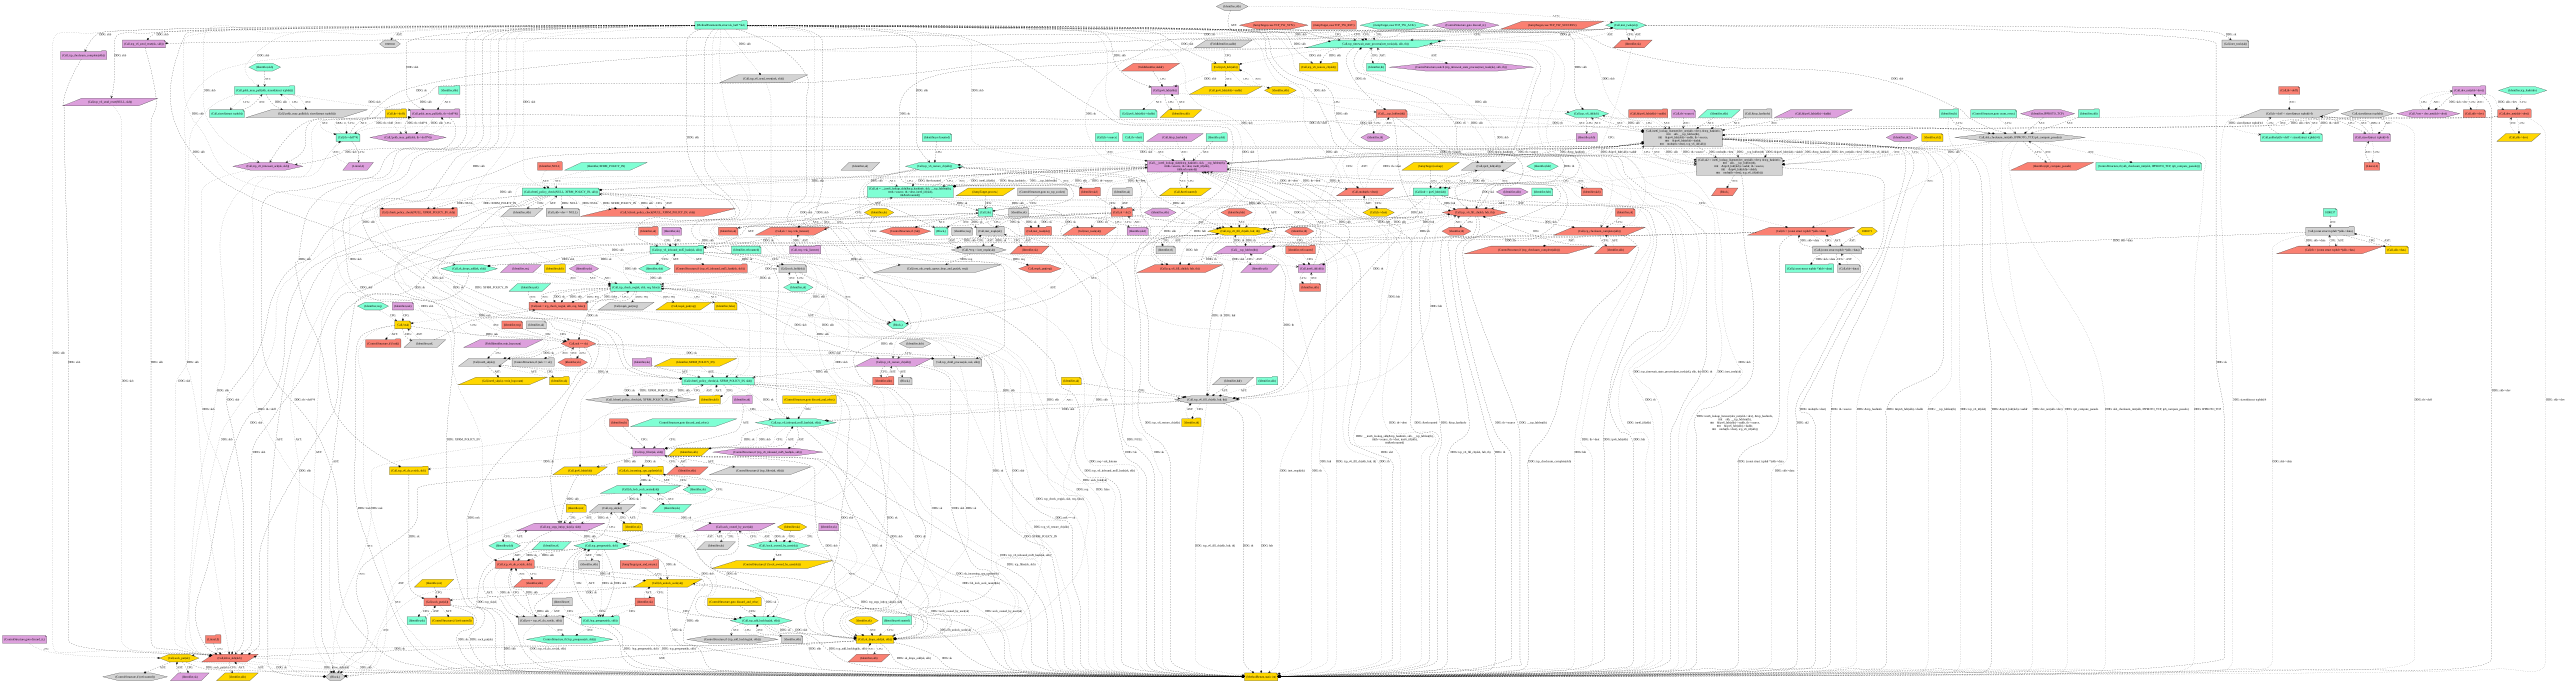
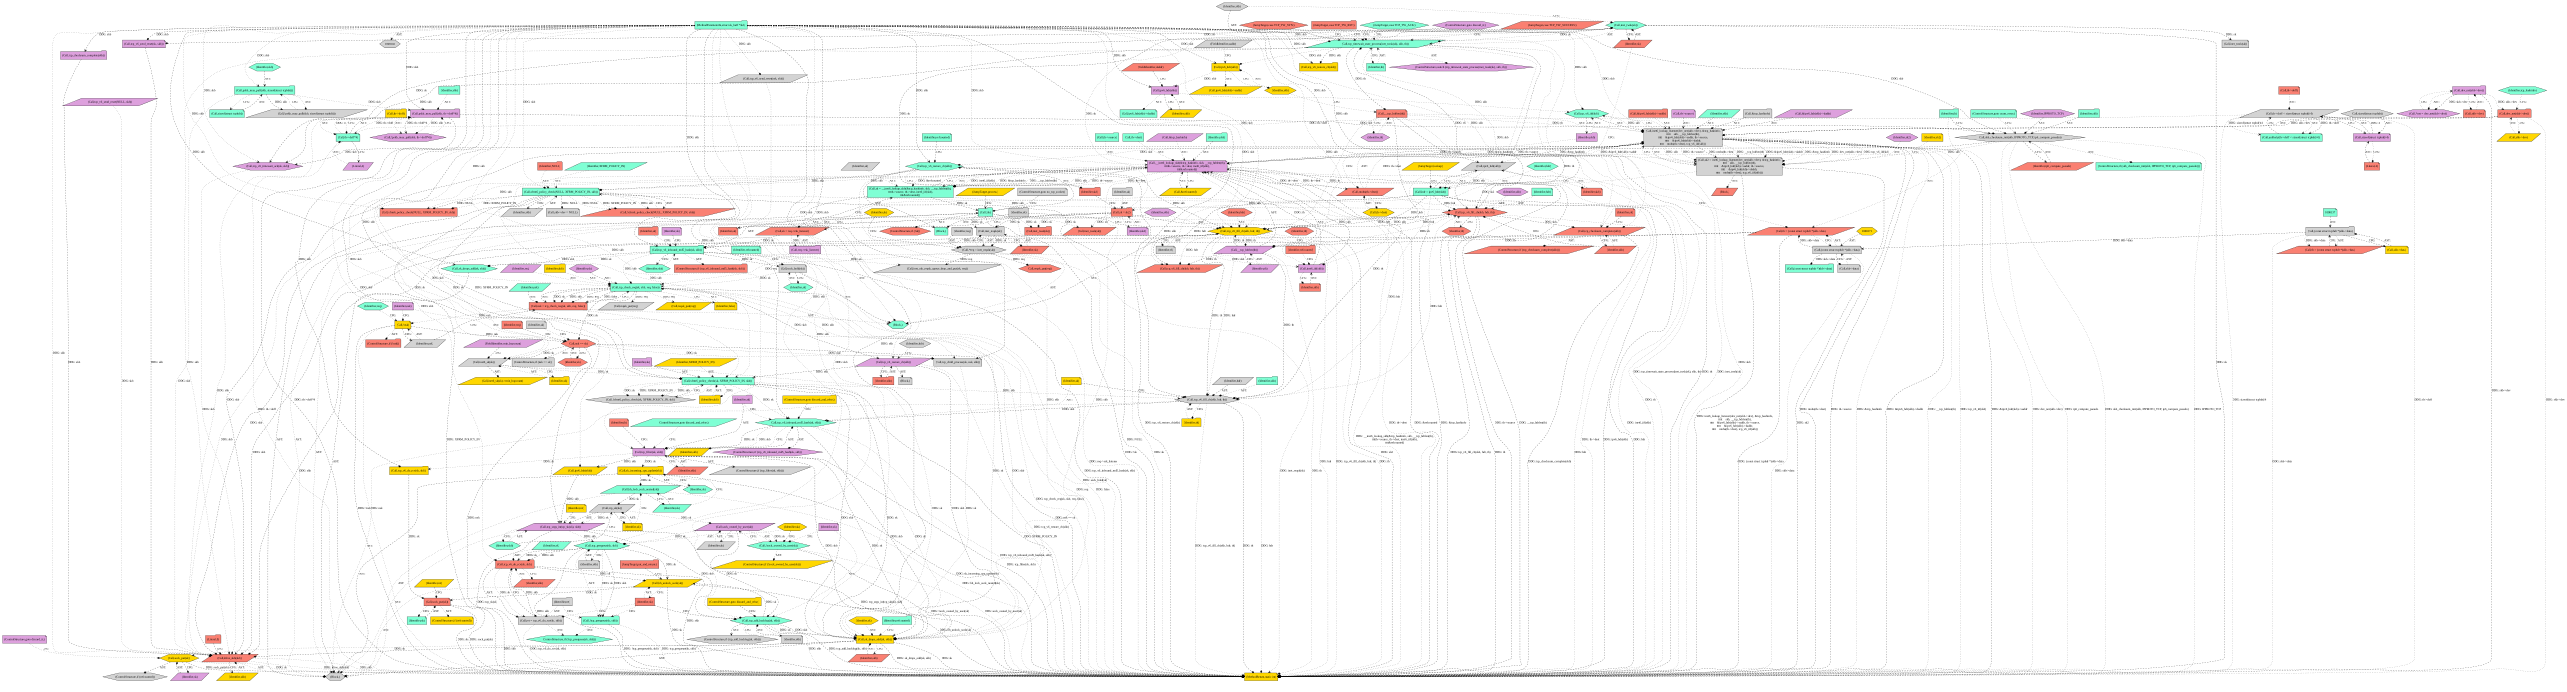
(375, 27) -> none
(1196, 29) -> (1196, 29)
(575, 585) -> none
